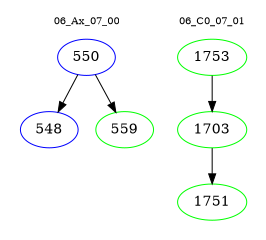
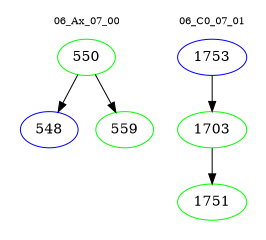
(86, 57) -> (86, 57)
(212, 57) -> (212, 57)
